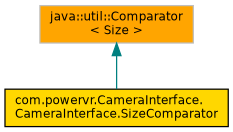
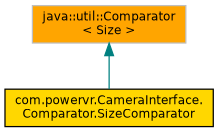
(117, 108) -> (109, 108)
